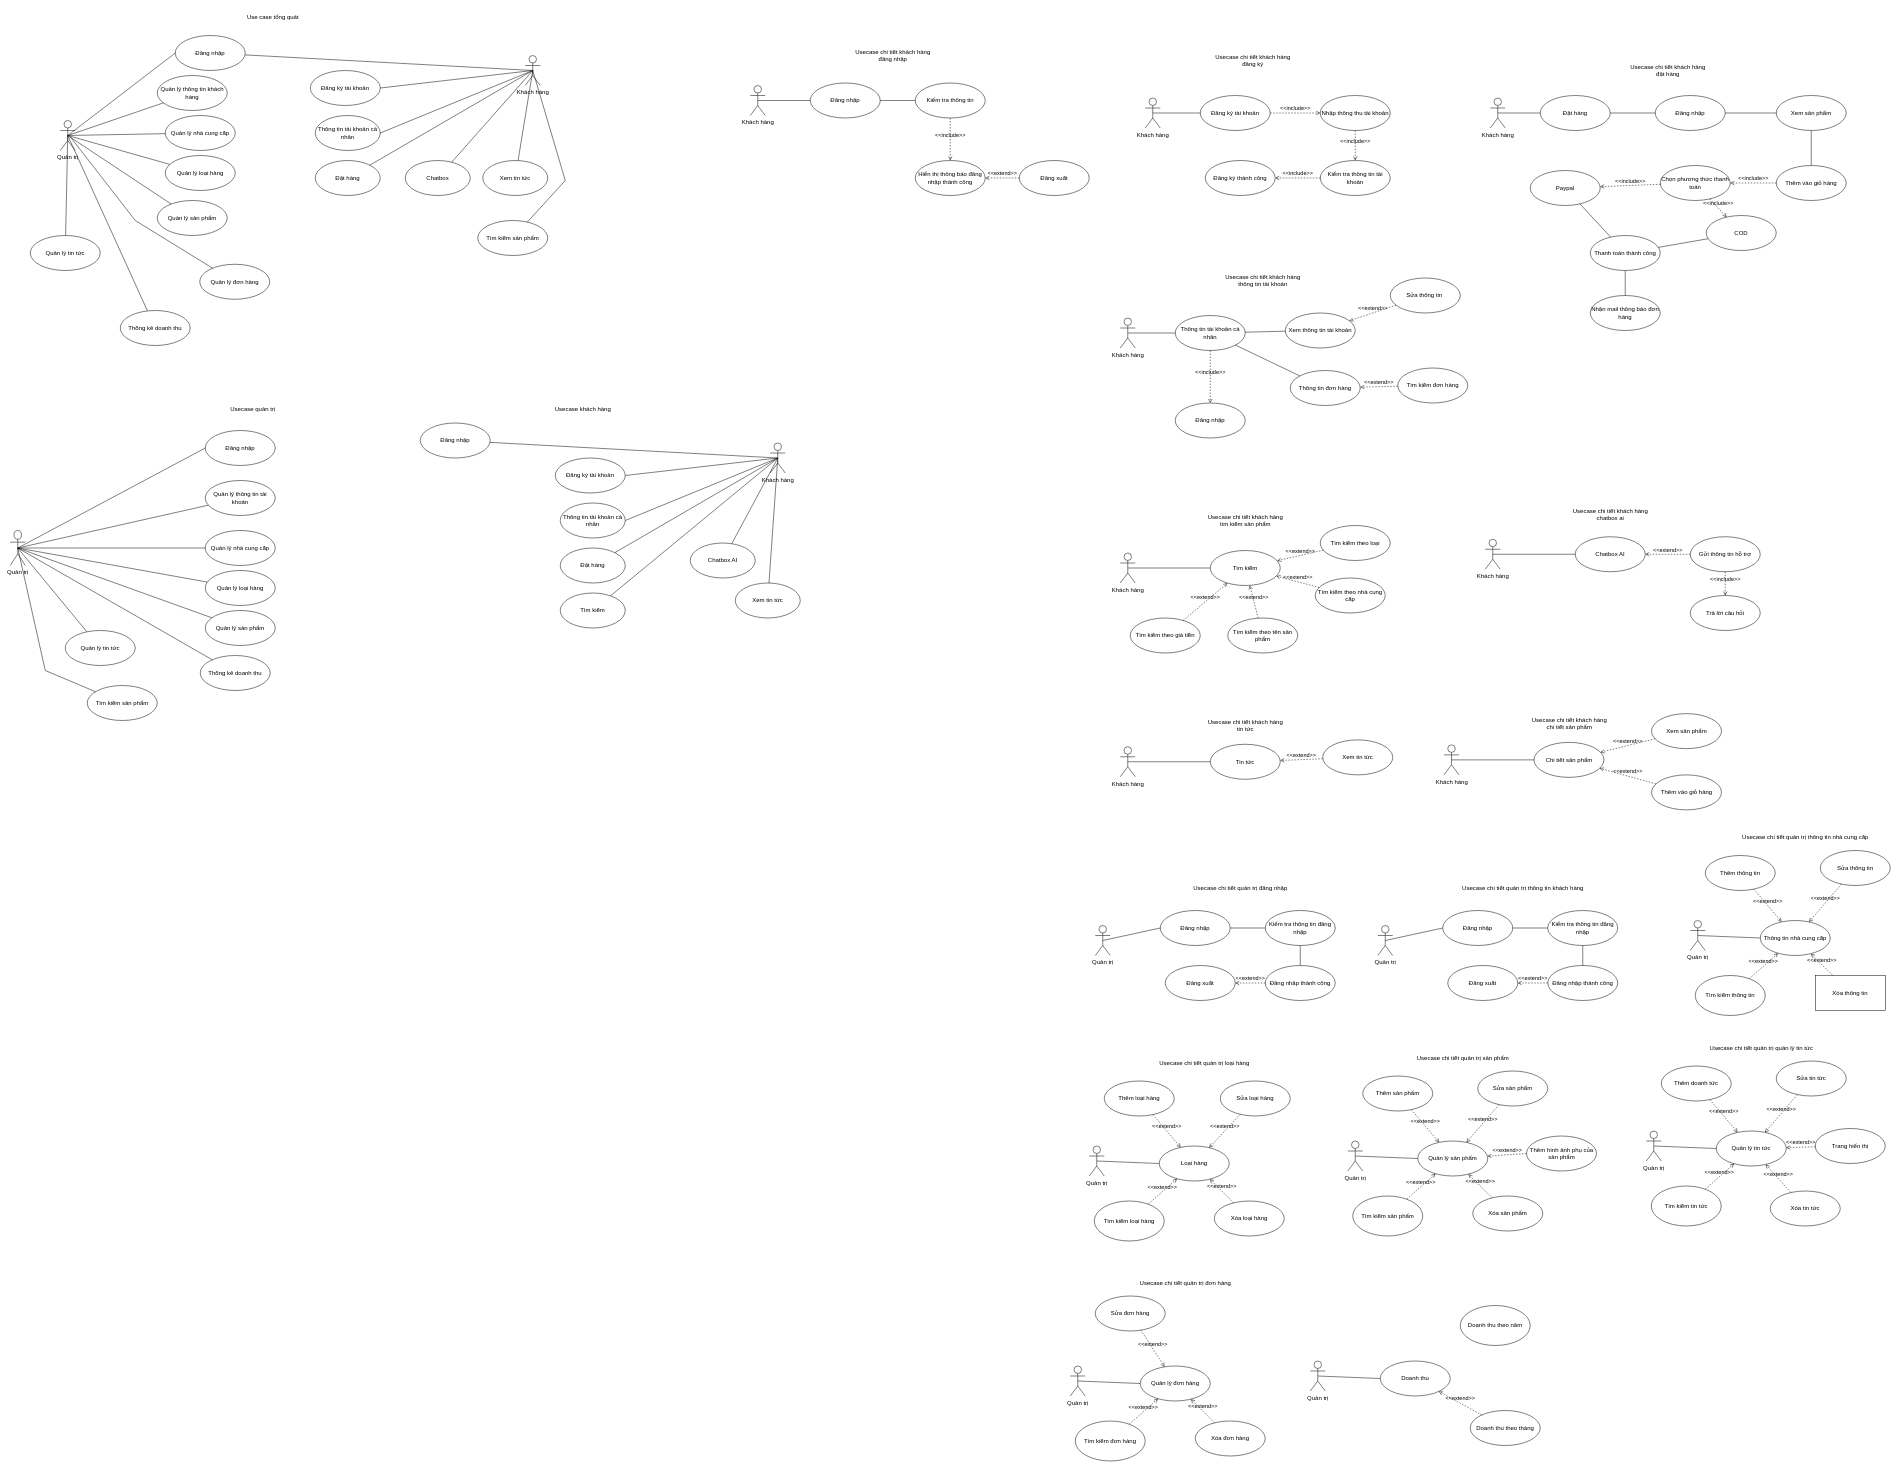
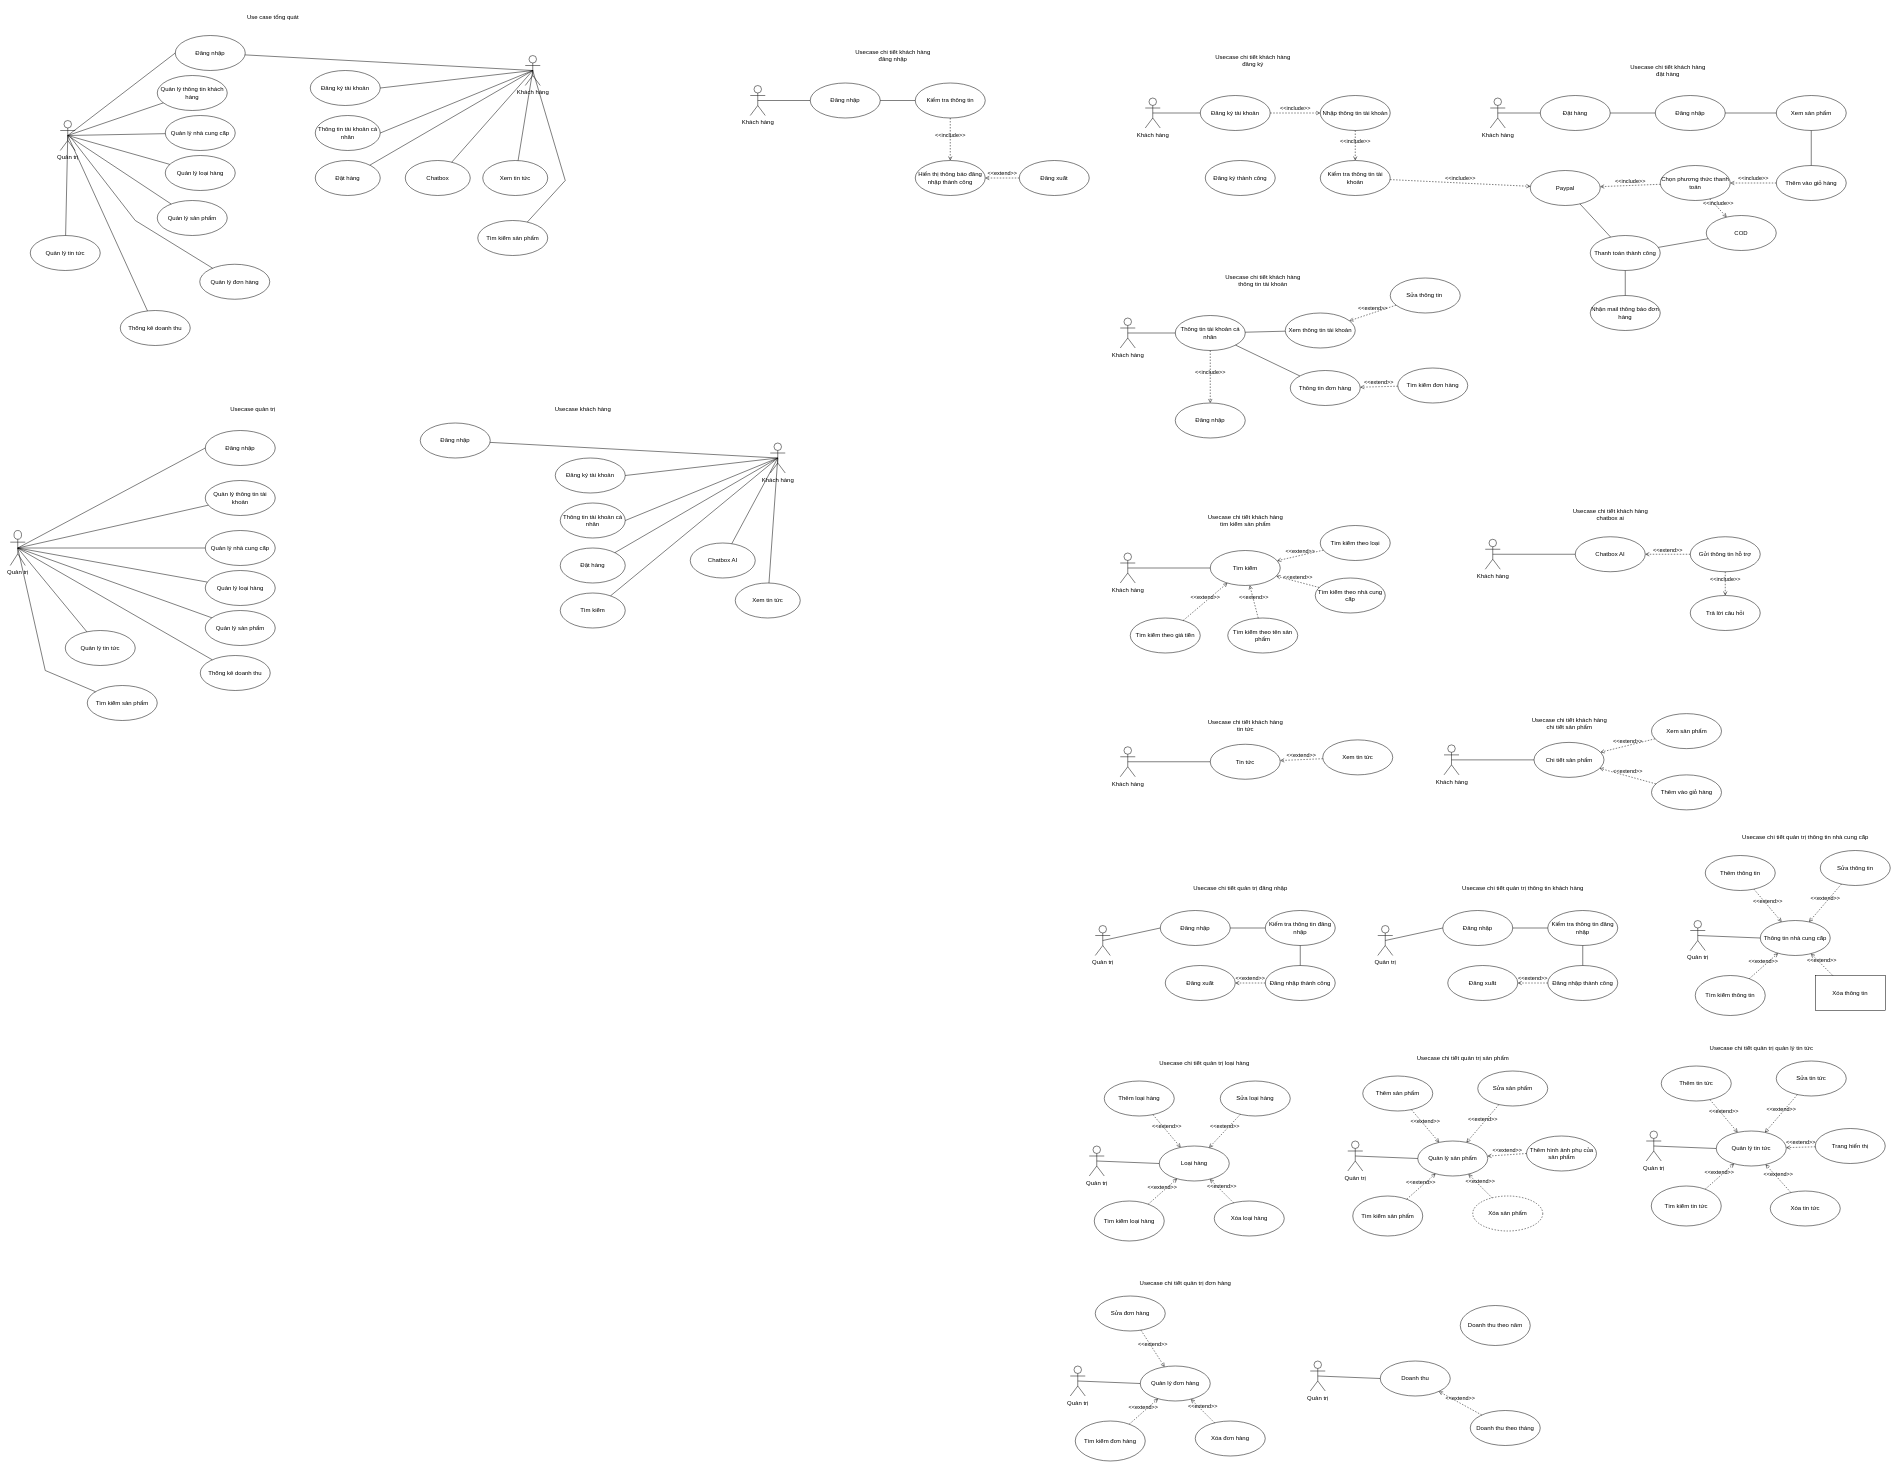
(1355, 113) -> (1355, 113)
(1278, 178) -> (1458, 183)
(1696, 1083) -> (1696, 1083)
(1508, 1213) -> (1508, 1213)
